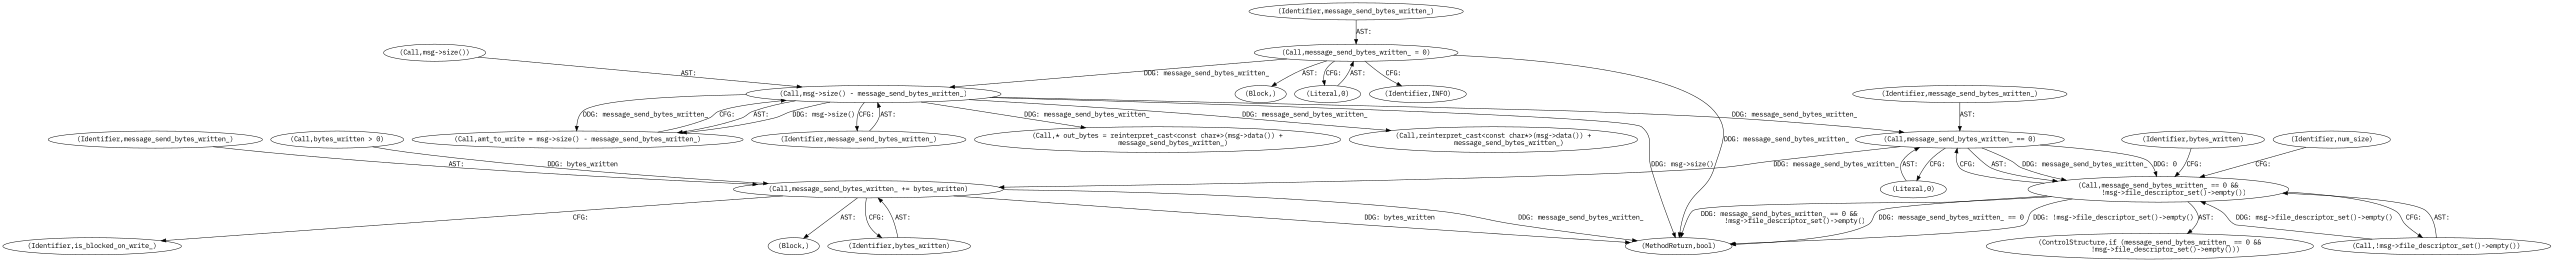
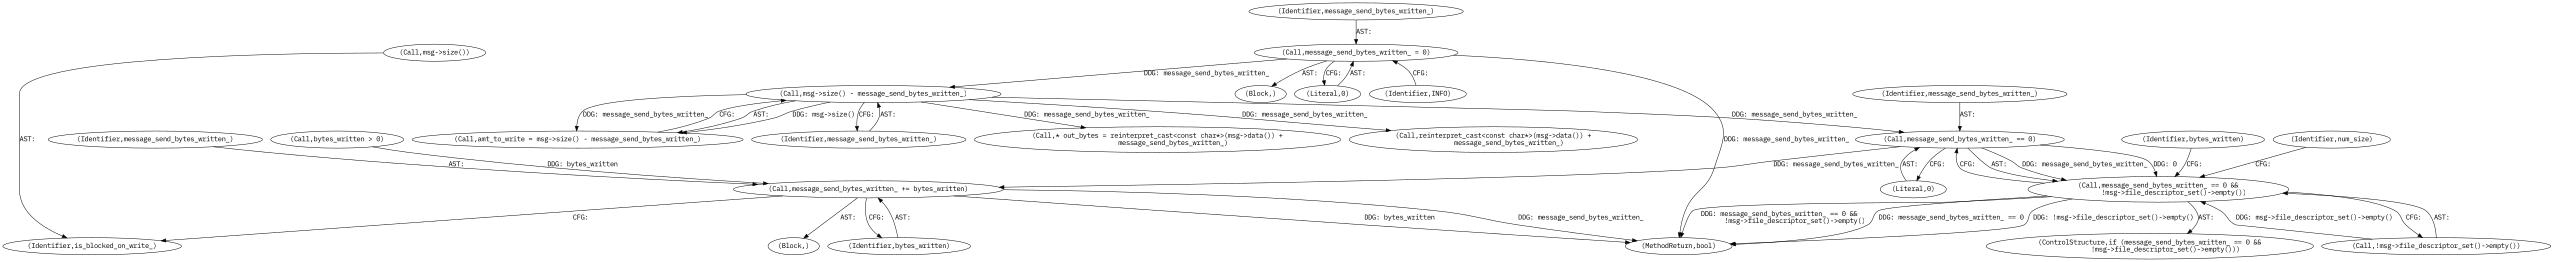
(638, 72) -> (116, 64)
(1381, 74) -> (1409, 72)
(1372, 110) -> none
